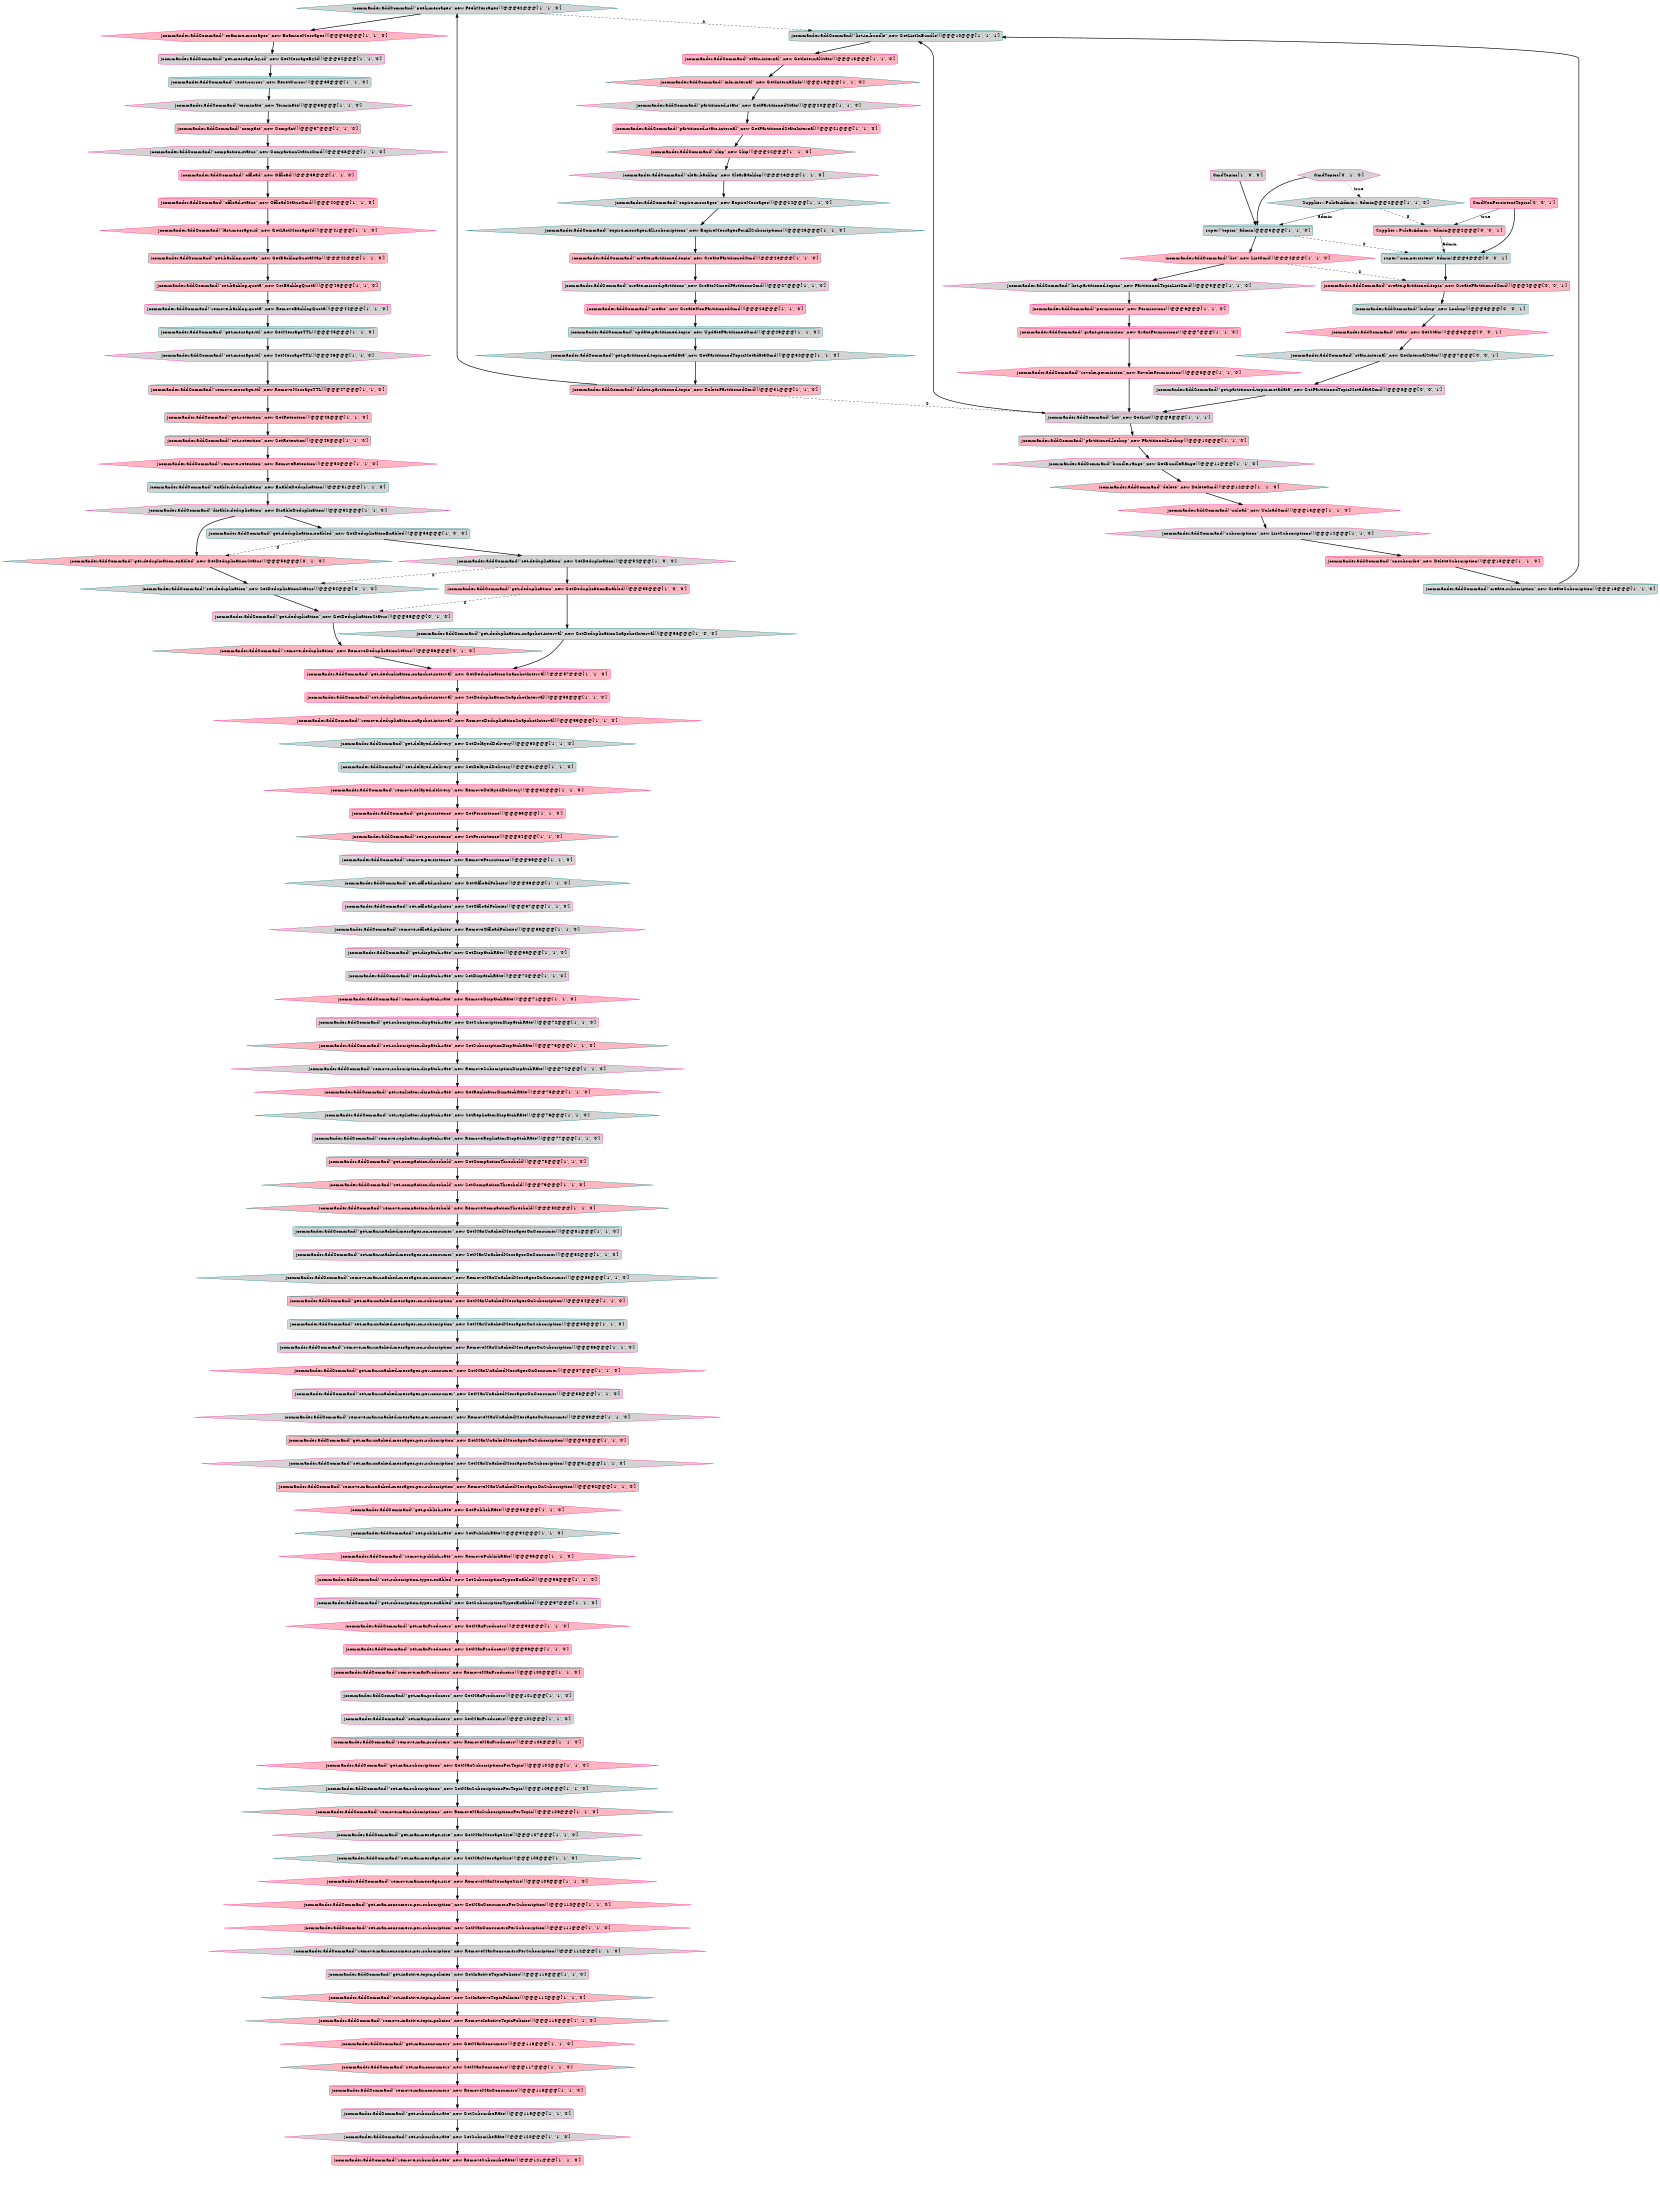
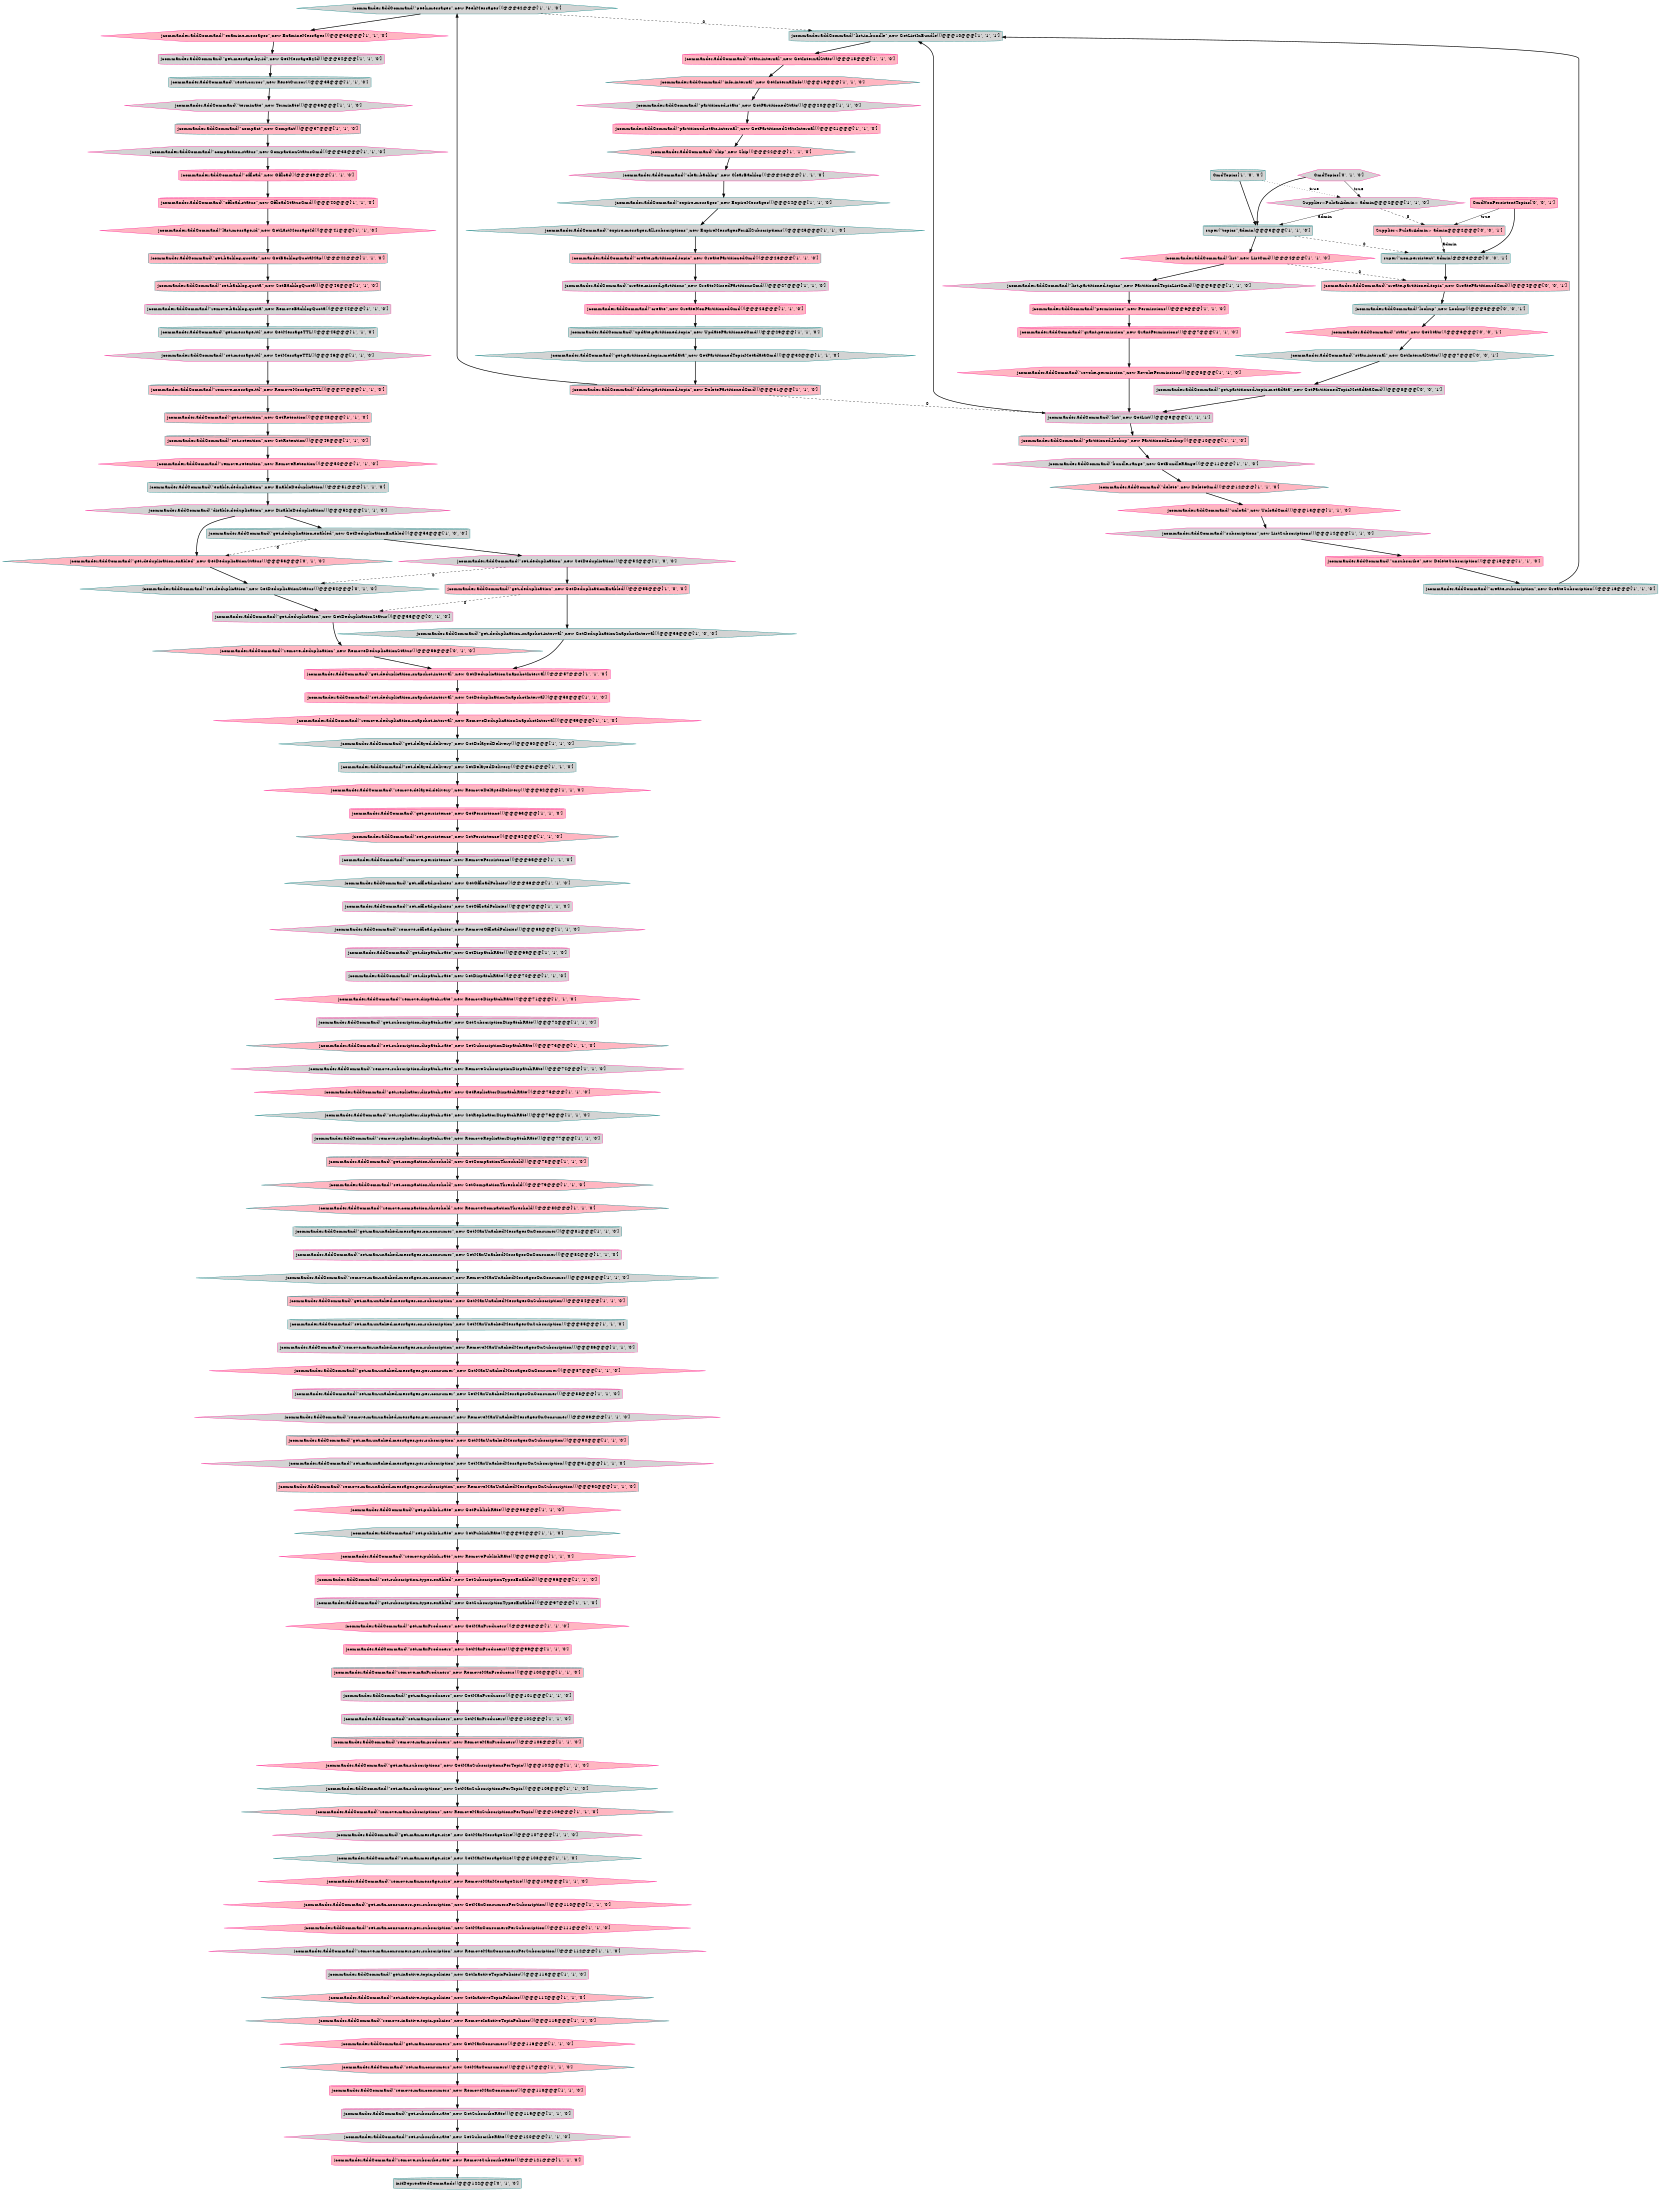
(1238, 175) -> (1238, 175)
(1351, 188) -> (1351, 188)
none -> (1300, 189)
(1366, 203) -> (1366, 203)
none -> (457, 2183)
